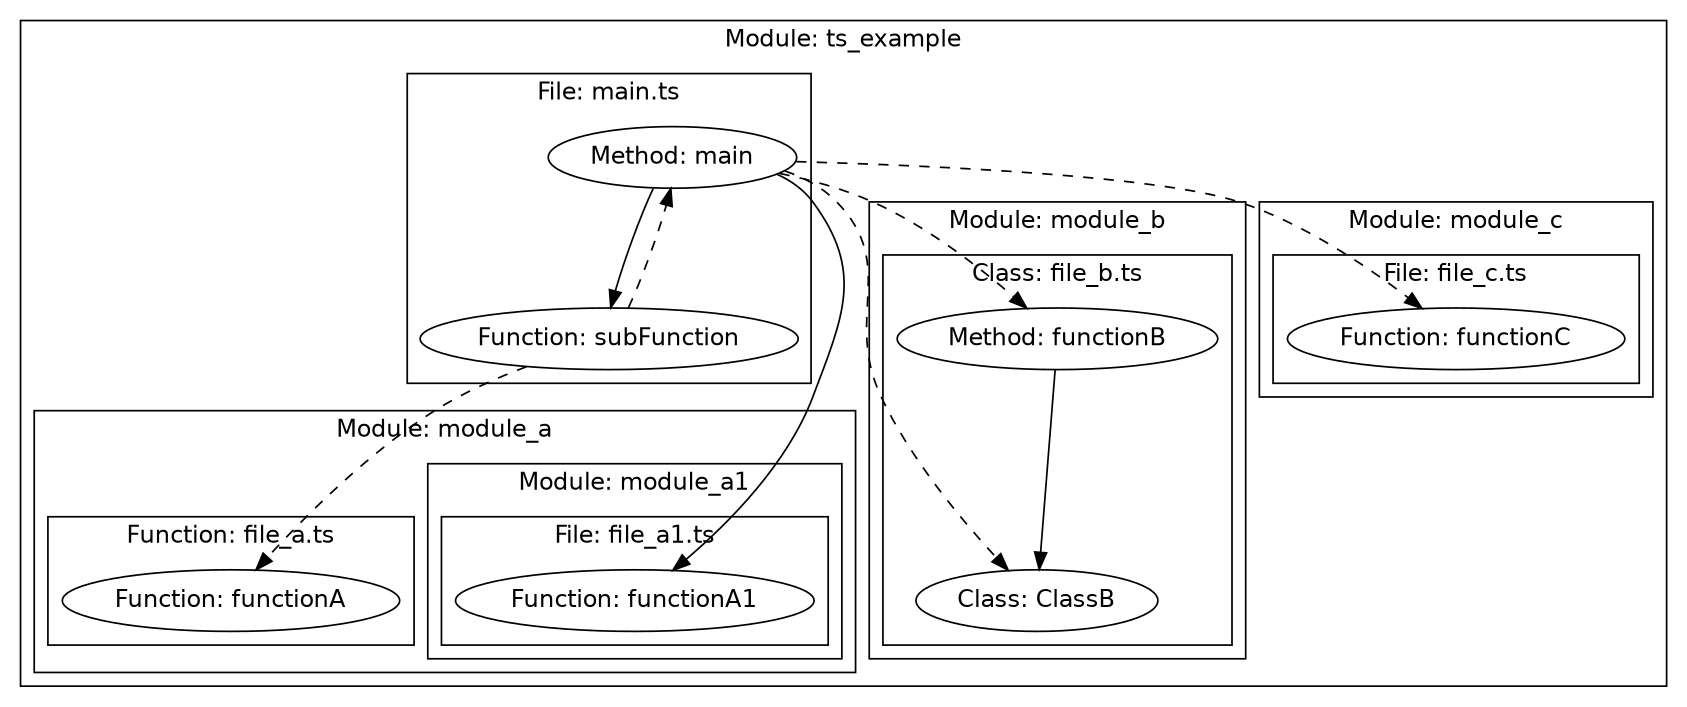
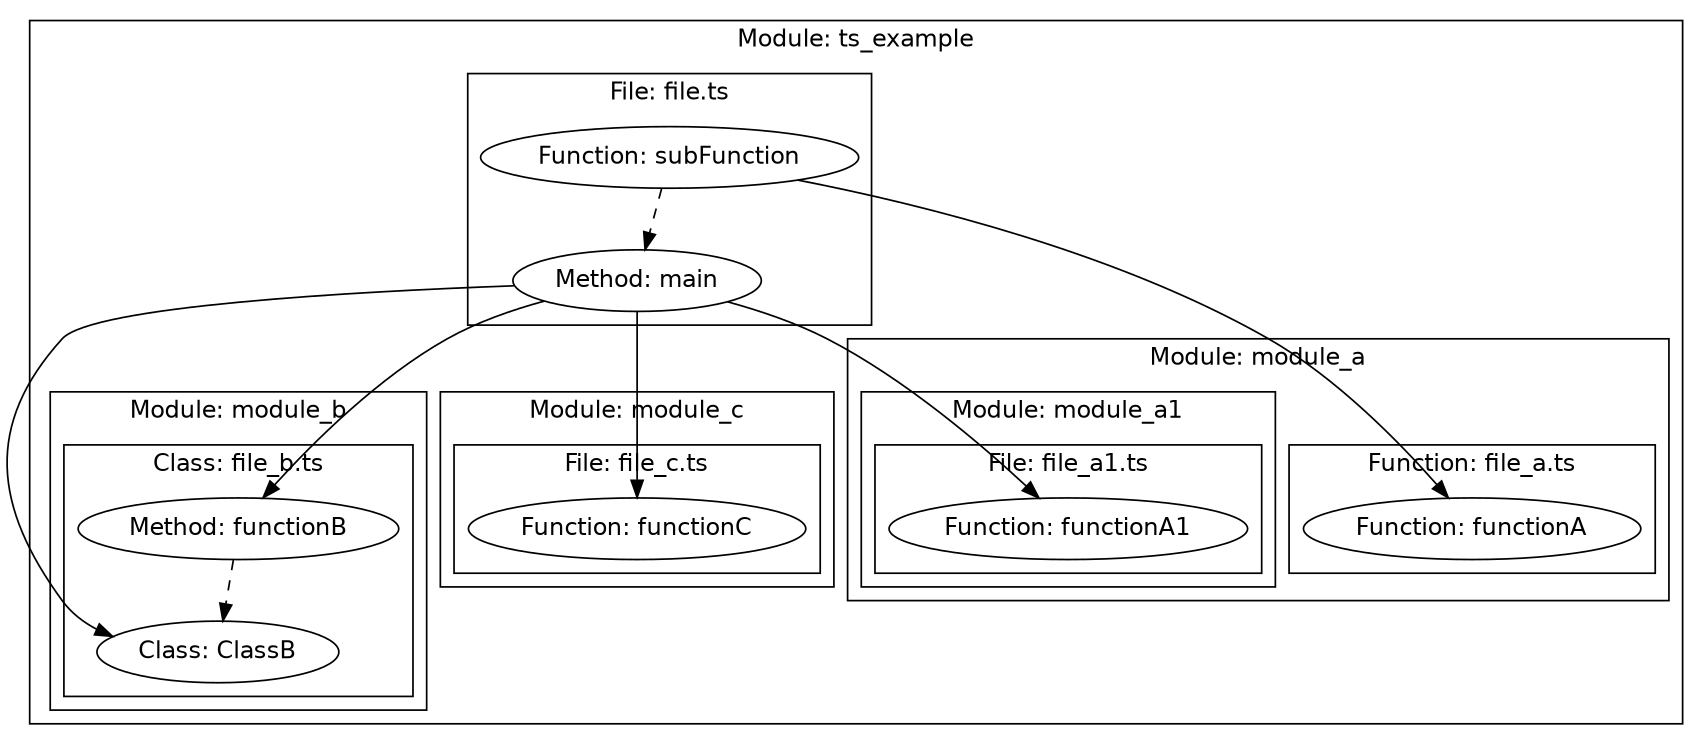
(609, 93) -> (670, 93)
(1116, 181) -> (637, 404)
(905, 219) -> (396, 373)
(633, 239) -> none
(898, 428) -> (119, 318)
(386, 446) -> (1145, 280)
(1048, 461) -> (230, 582)
